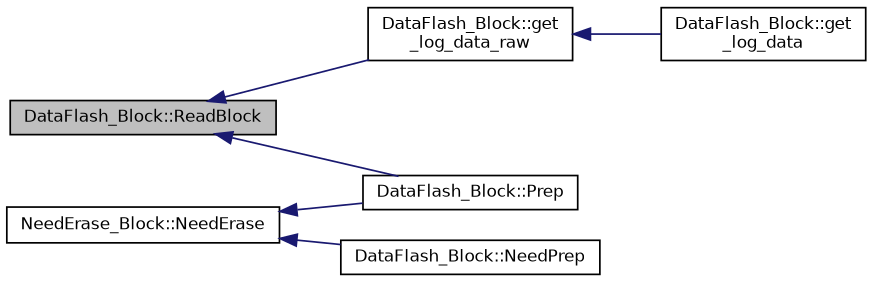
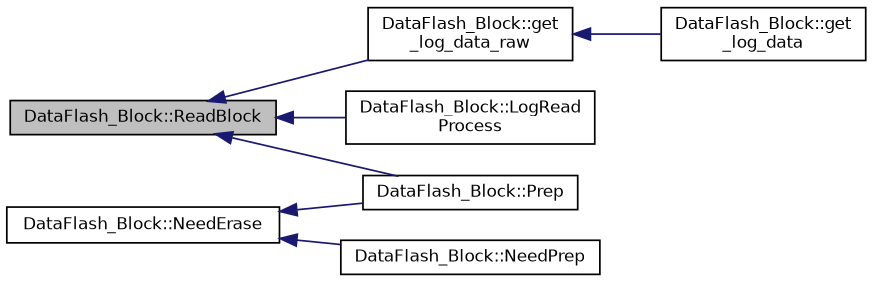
none -> (470, 118)
(143, 225) -> (143, 225)
